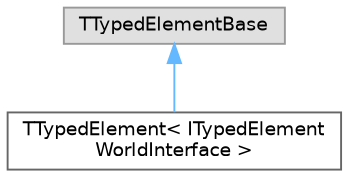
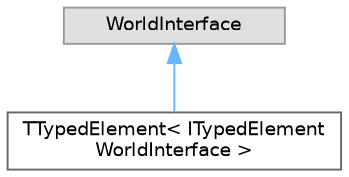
(174, 26) -> (174, 26)
